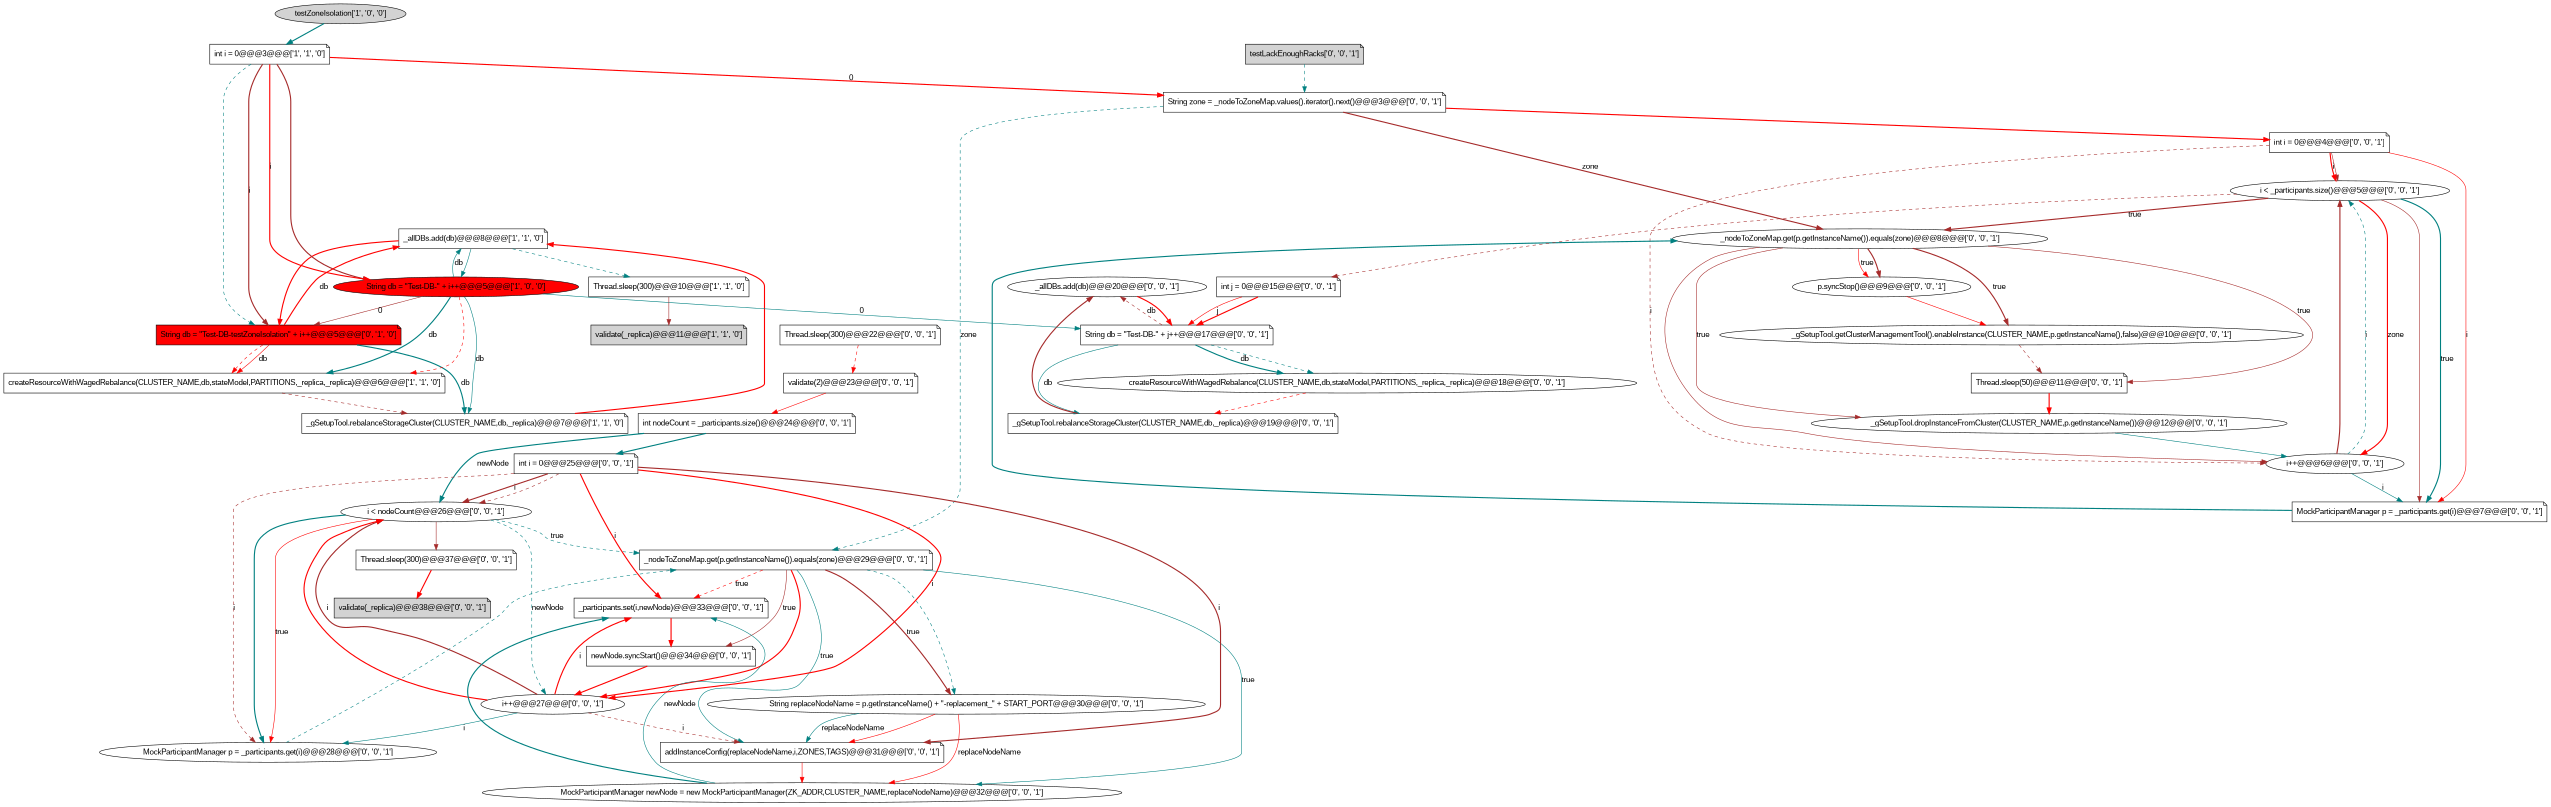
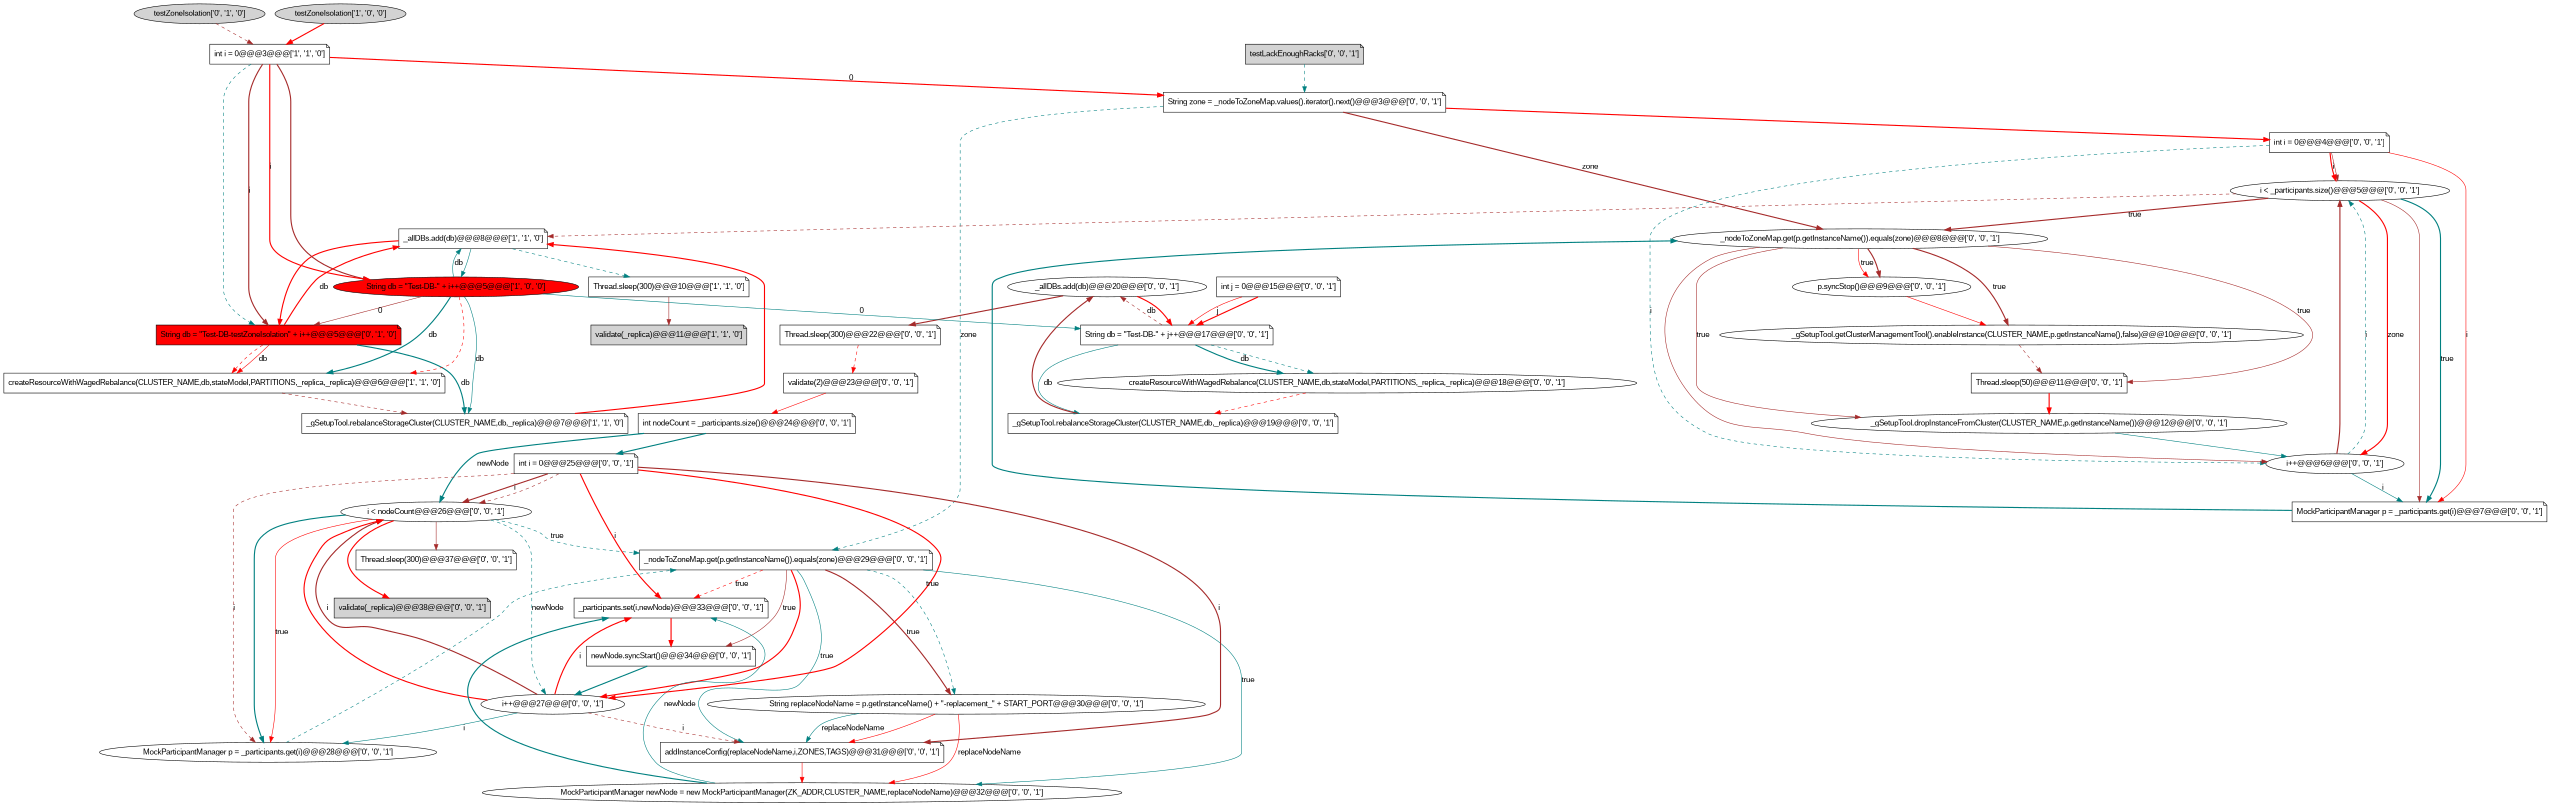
none -> (200, 14)
(308, 32) -> (308, 32)
(1808, 217) -> (1395, 215)
(1650, 307) -> (1650, 307)
none -> (986, 311)
(426, 581) -> (349, 555)
(933, 584) -> (933, 584)
(614, 679) -> (614, 679)
